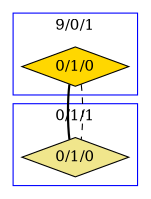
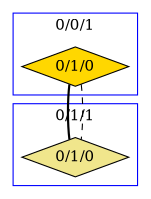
(75, 26) -> (75, 26)
